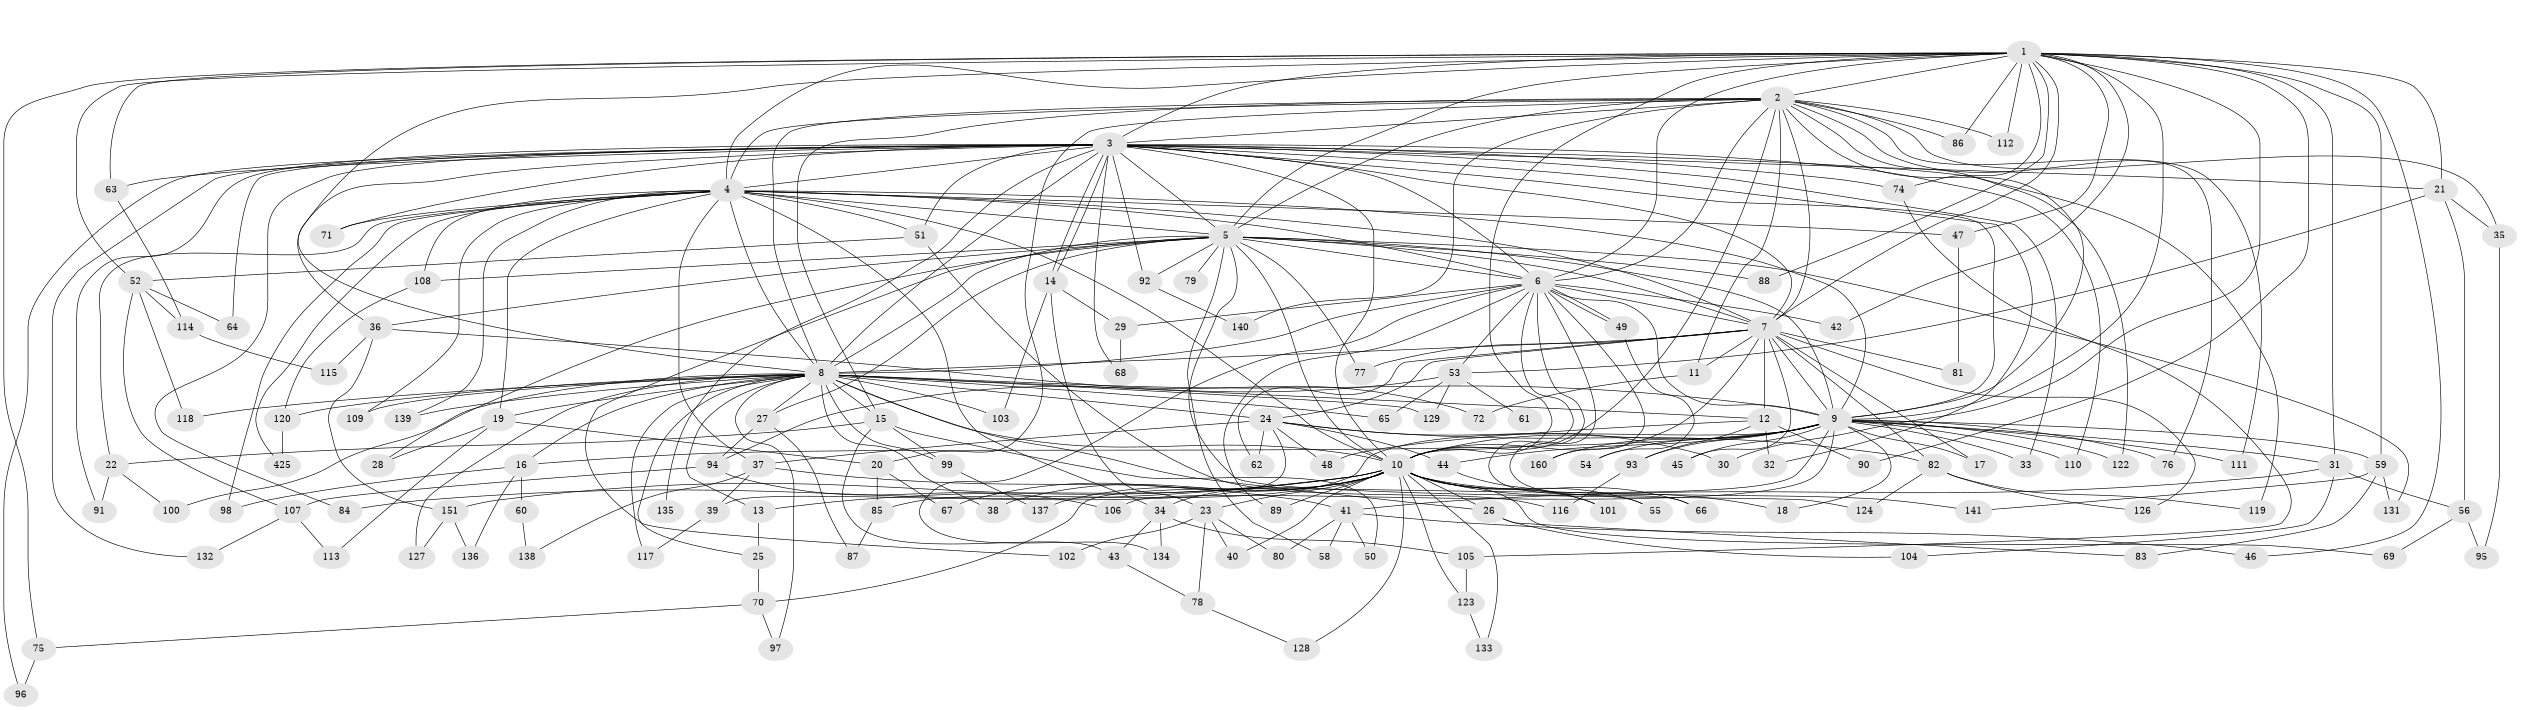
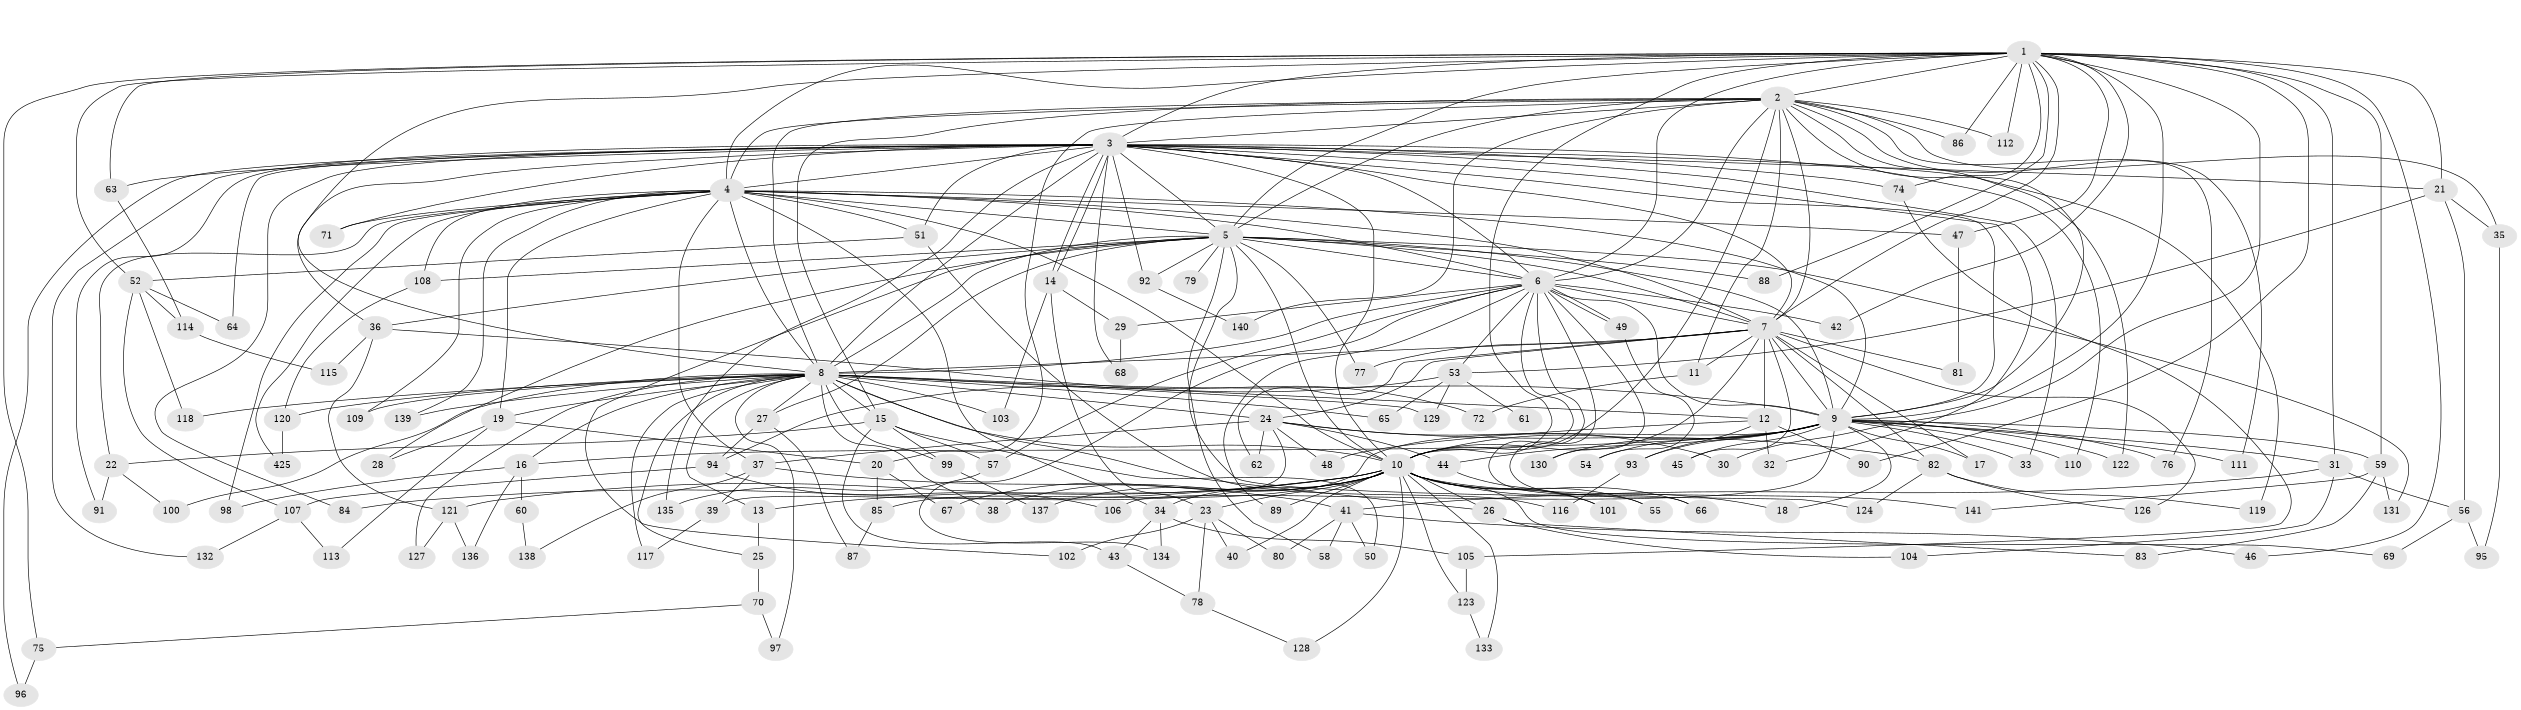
none -> (993, 466)
(1539, 466) -> (1539, 466)
(450, 511) -> (450, 511)
(1066, 522) -> none
